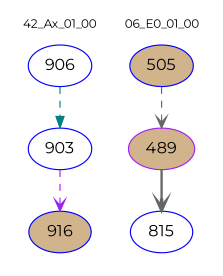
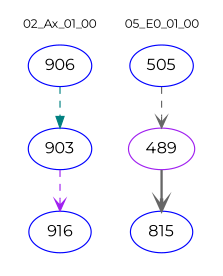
(60, 25) -> (60, 25)
(162, 25) -> (162, 25)
(162, 66) -> (162, 66)
(162, 149) -> (162, 149)
(60, 232) -> (60, 232)
